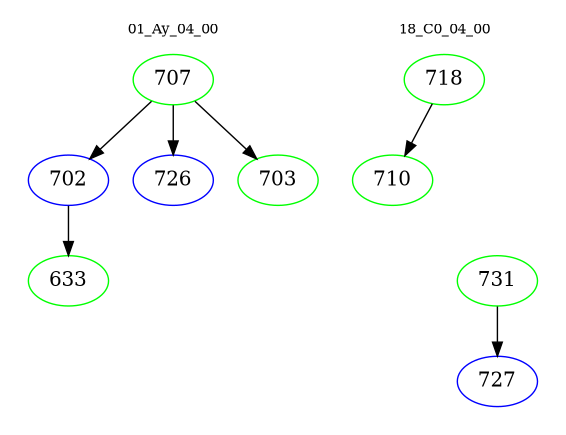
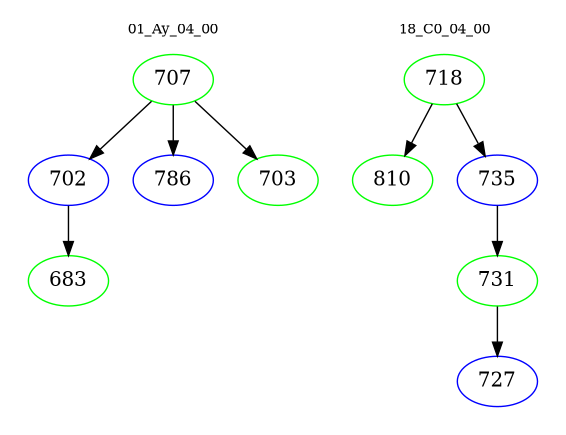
(173, 180) -> (173, 180)
(393, 180) -> (393, 180)
none -> (497, 180)
(68, 281) -> (68, 281)
